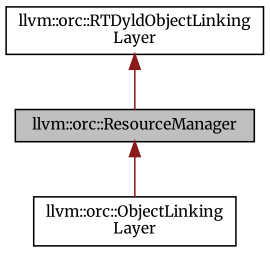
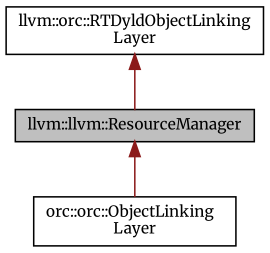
(135, 126) -> (135, 126)
(135, 221) -> (135, 221)
